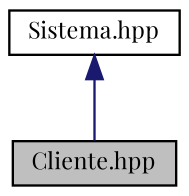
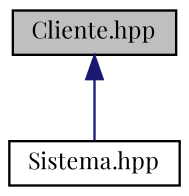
(94, 110) -> (94, 110)
